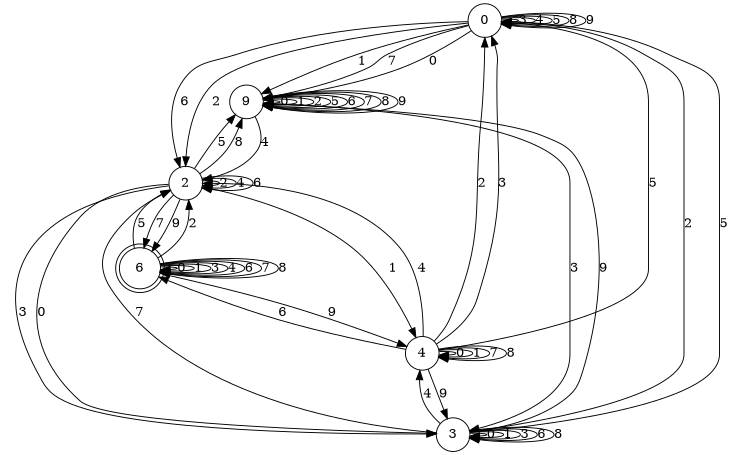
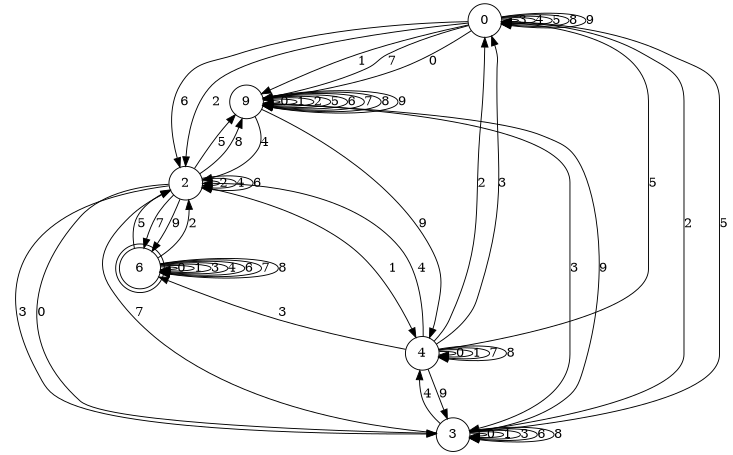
(280, 304) -> (388, 194)
(283, 313) -> (283, 313)
